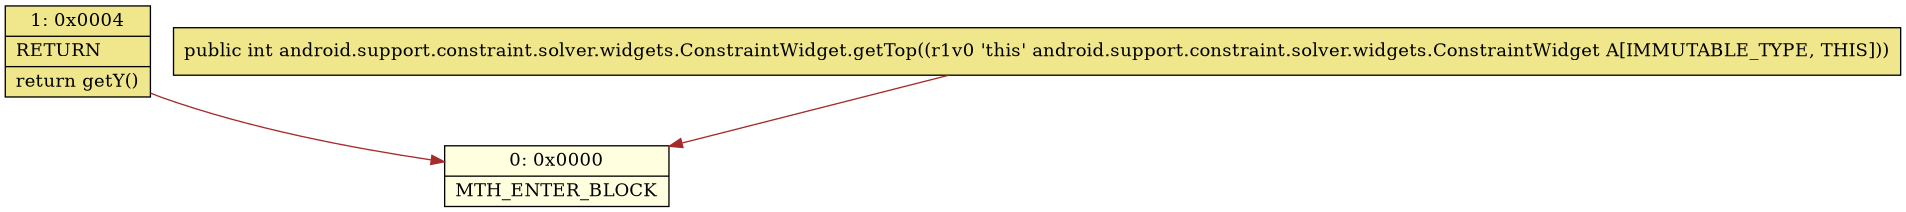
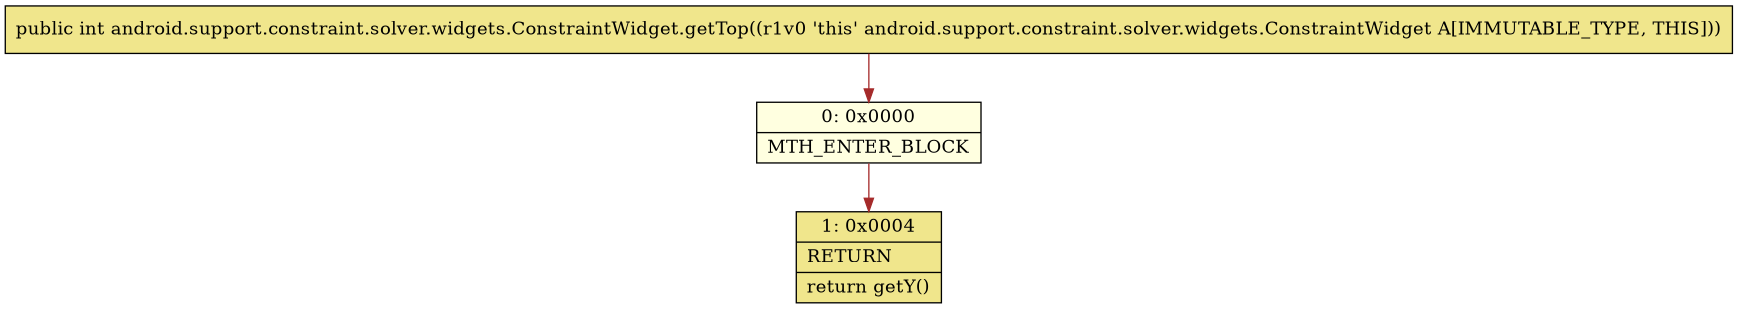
(289, 133) -> (869, 181)
